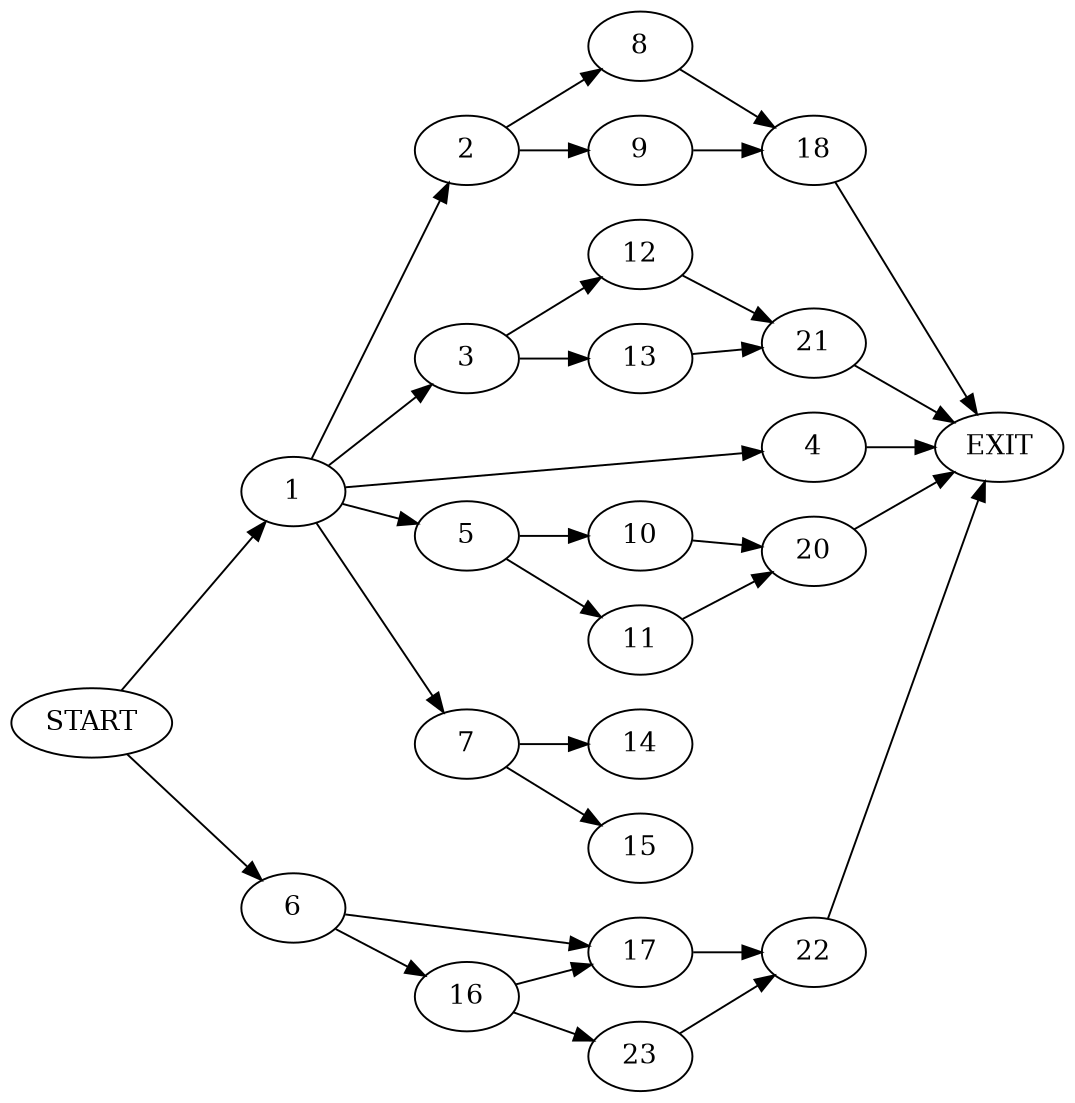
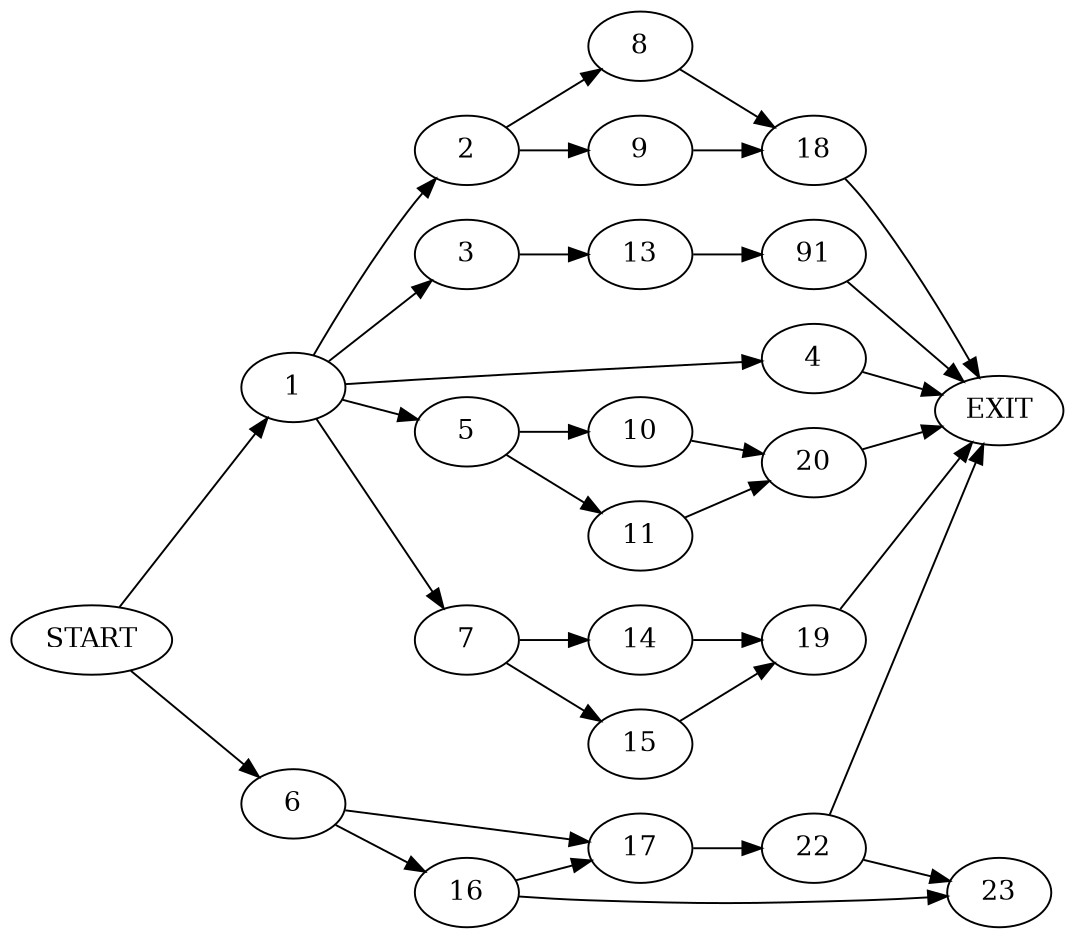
(640, 254) -> none
(814, 343) -> (814, 254)
none -> (814, 640)
(719, 1009) -> (897, 868)
